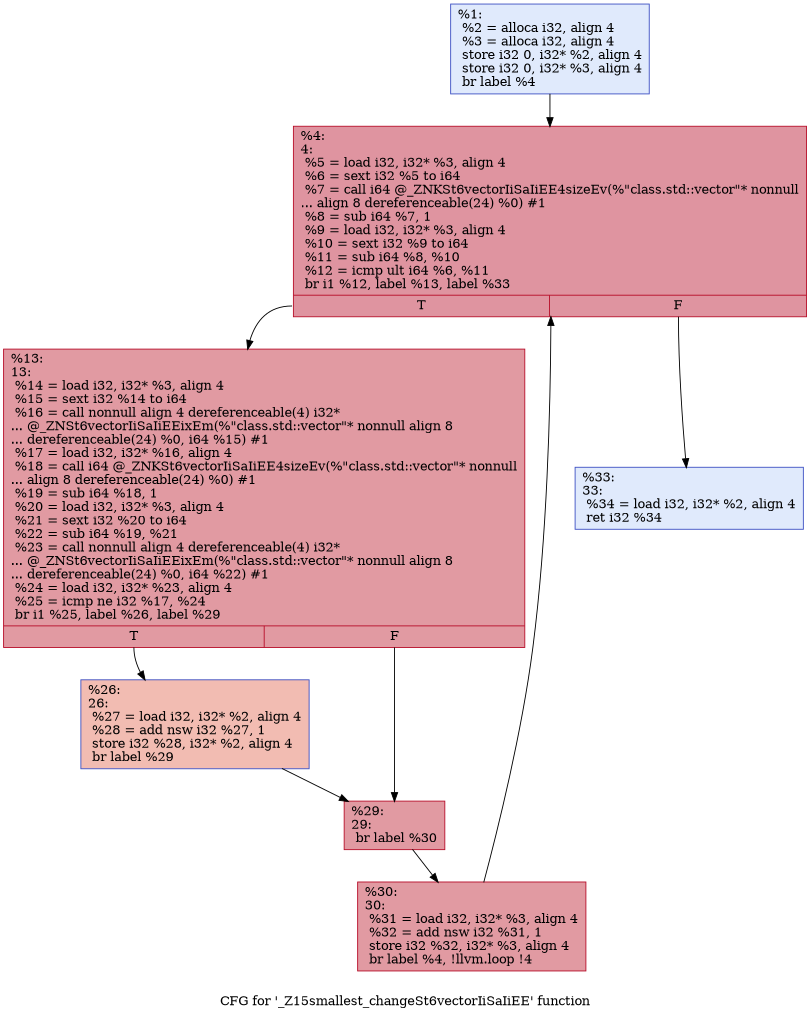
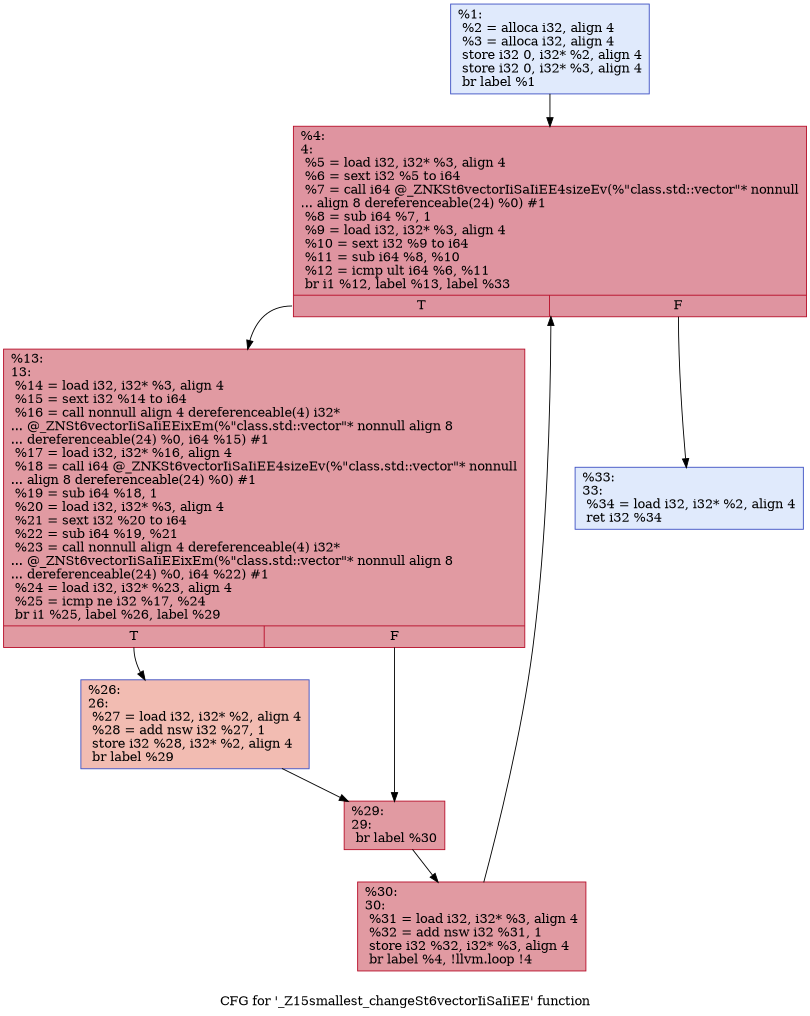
(497, 82) -> (497, 82)
